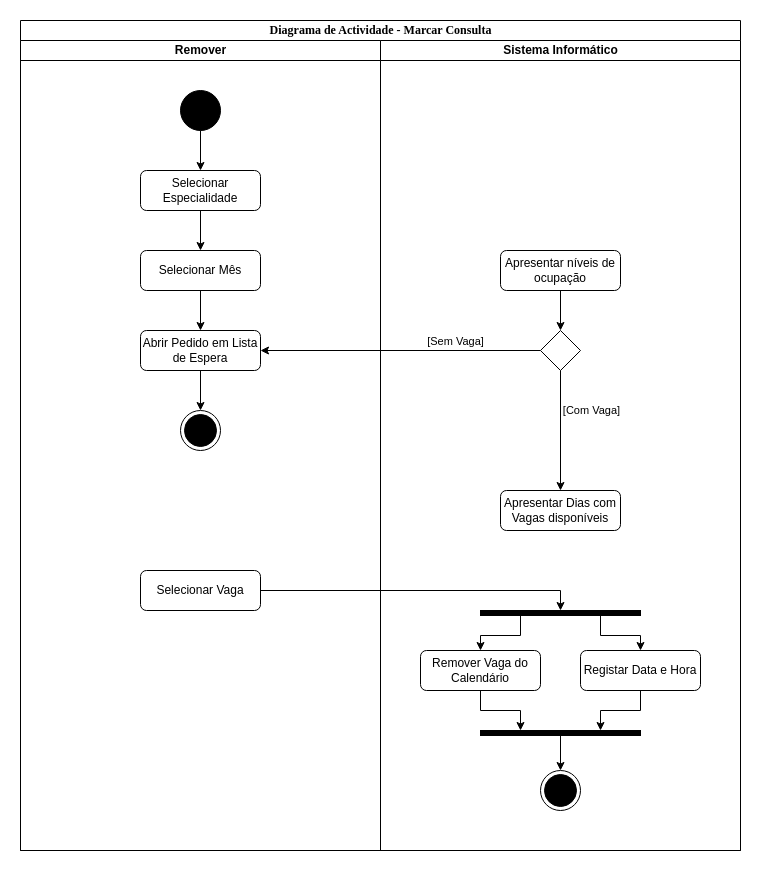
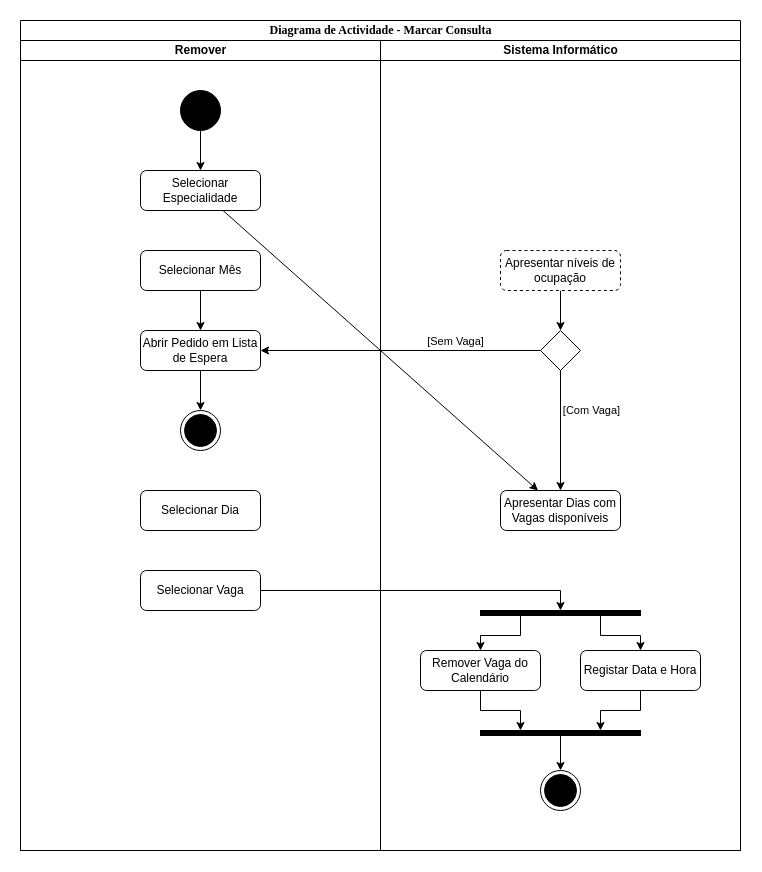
(201, 227) -> (378, 348)
(561, 271) -> (561, 271)
none -> (201, 511)
